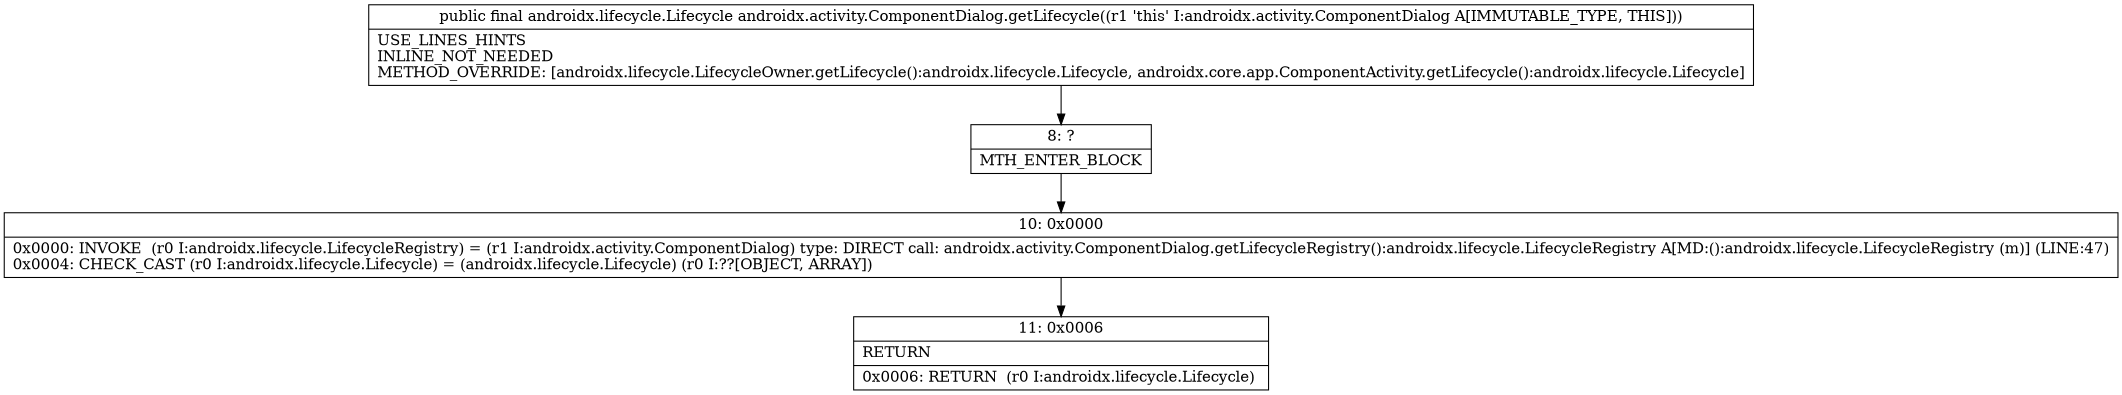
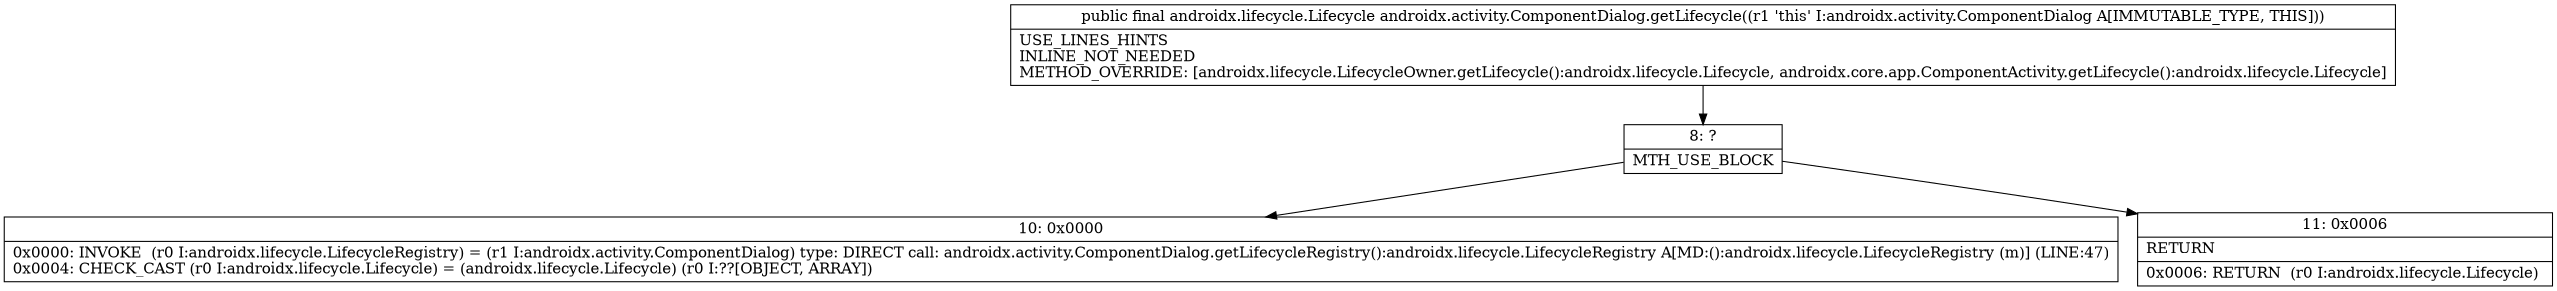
(1061, 161) -> (1703, 161)
(1061, 292) -> (1955, 186)
